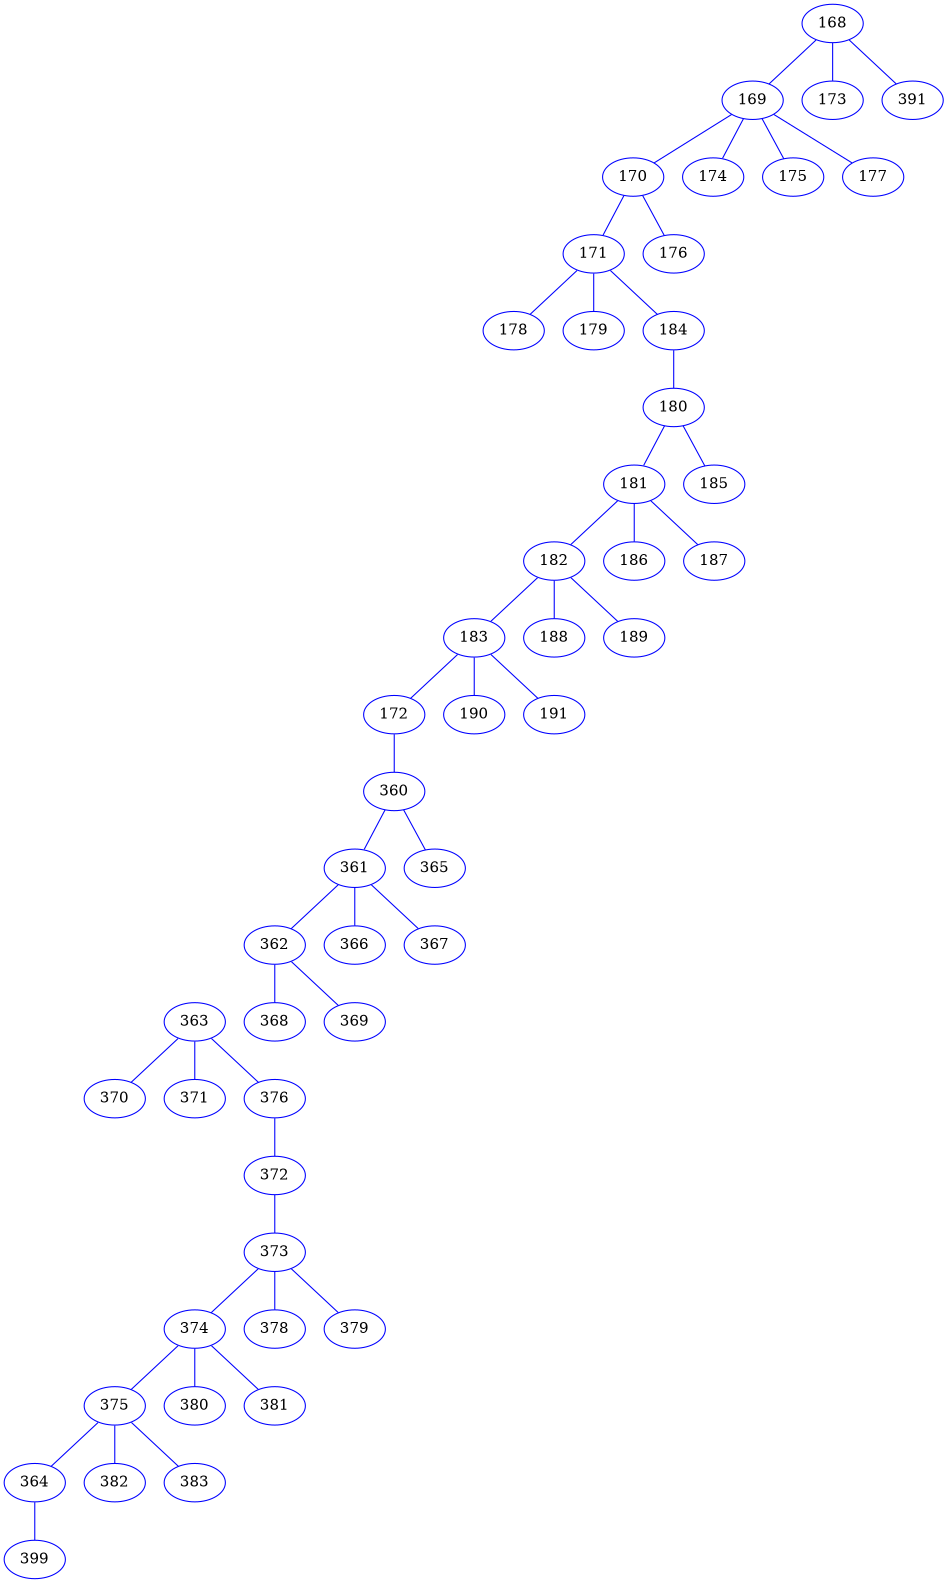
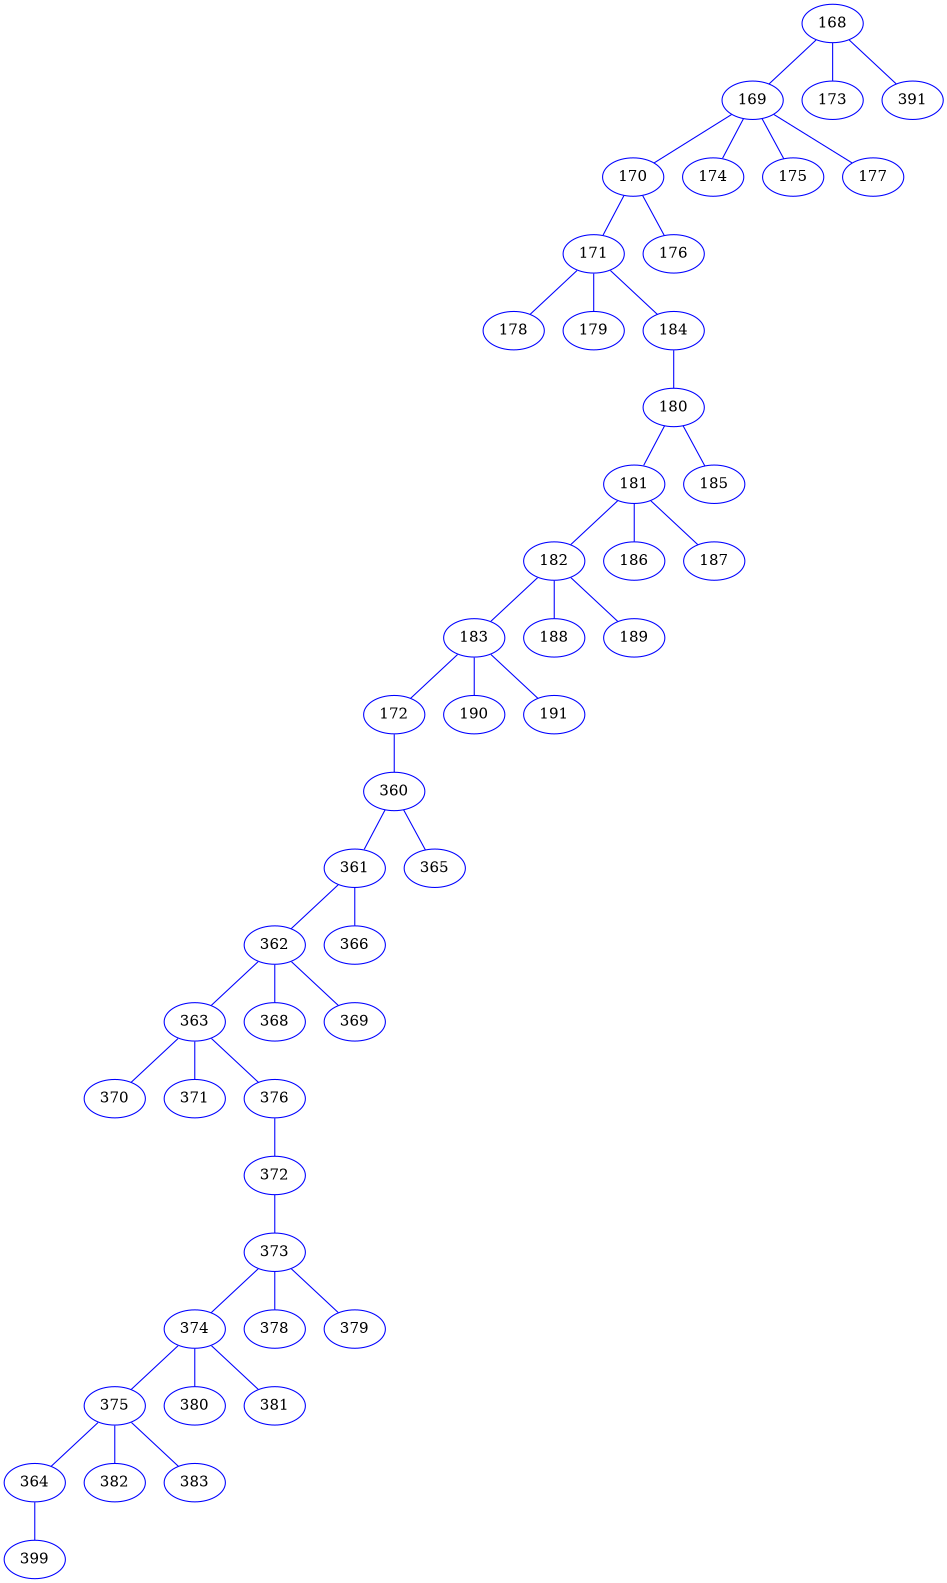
(435, 945) -> none
none -> (235, 984)
